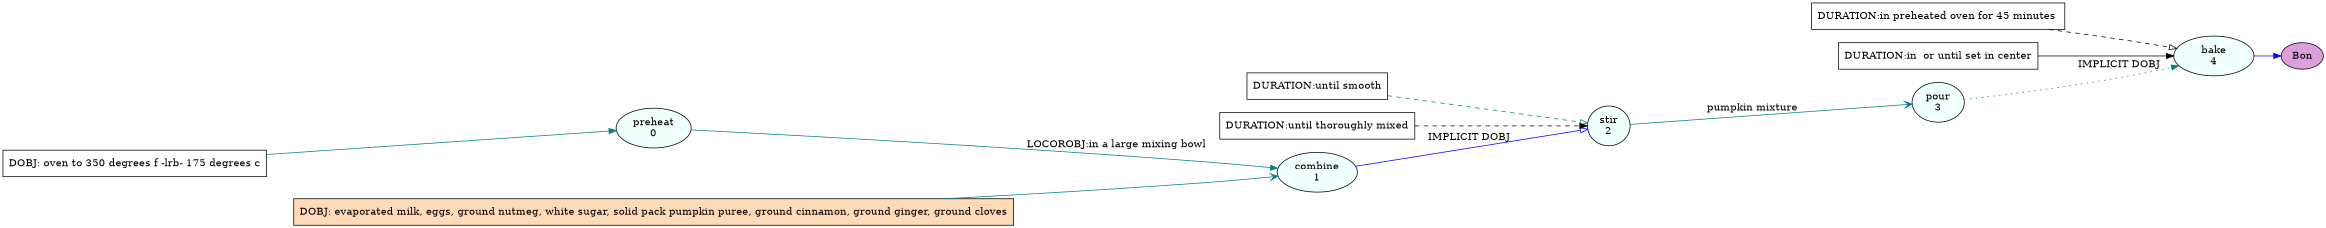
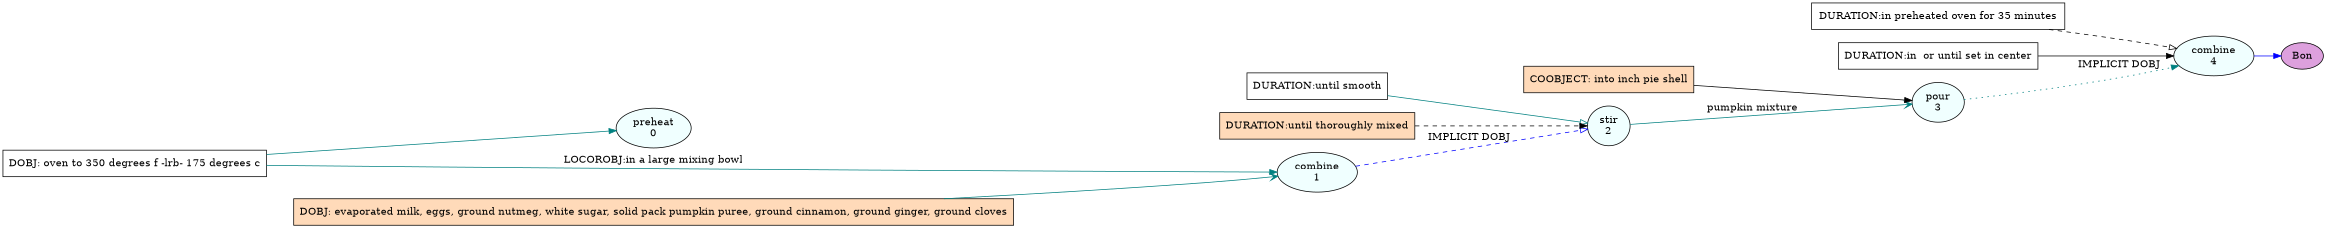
(1938, 16) -> (1938, 16)
(2214, 56) -> (2214, 56)
none -> (1609, 80)
(1484, 109) -> (1484, 109)
(1317, 126) -> (1317, 126)
(981, 146) -> (768, 169)
(1468, 148) -> (1468, 148)
